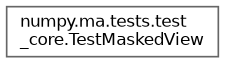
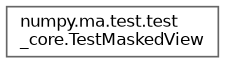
(112, 32) -> (112, 32)
